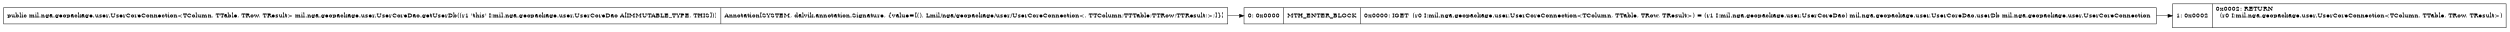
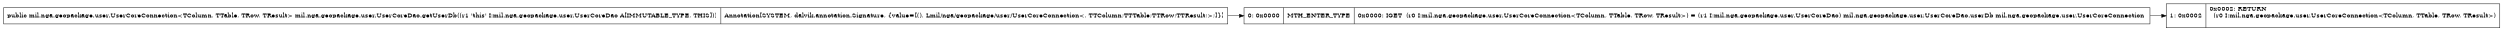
(1322, 16) -> (1319, 16)
